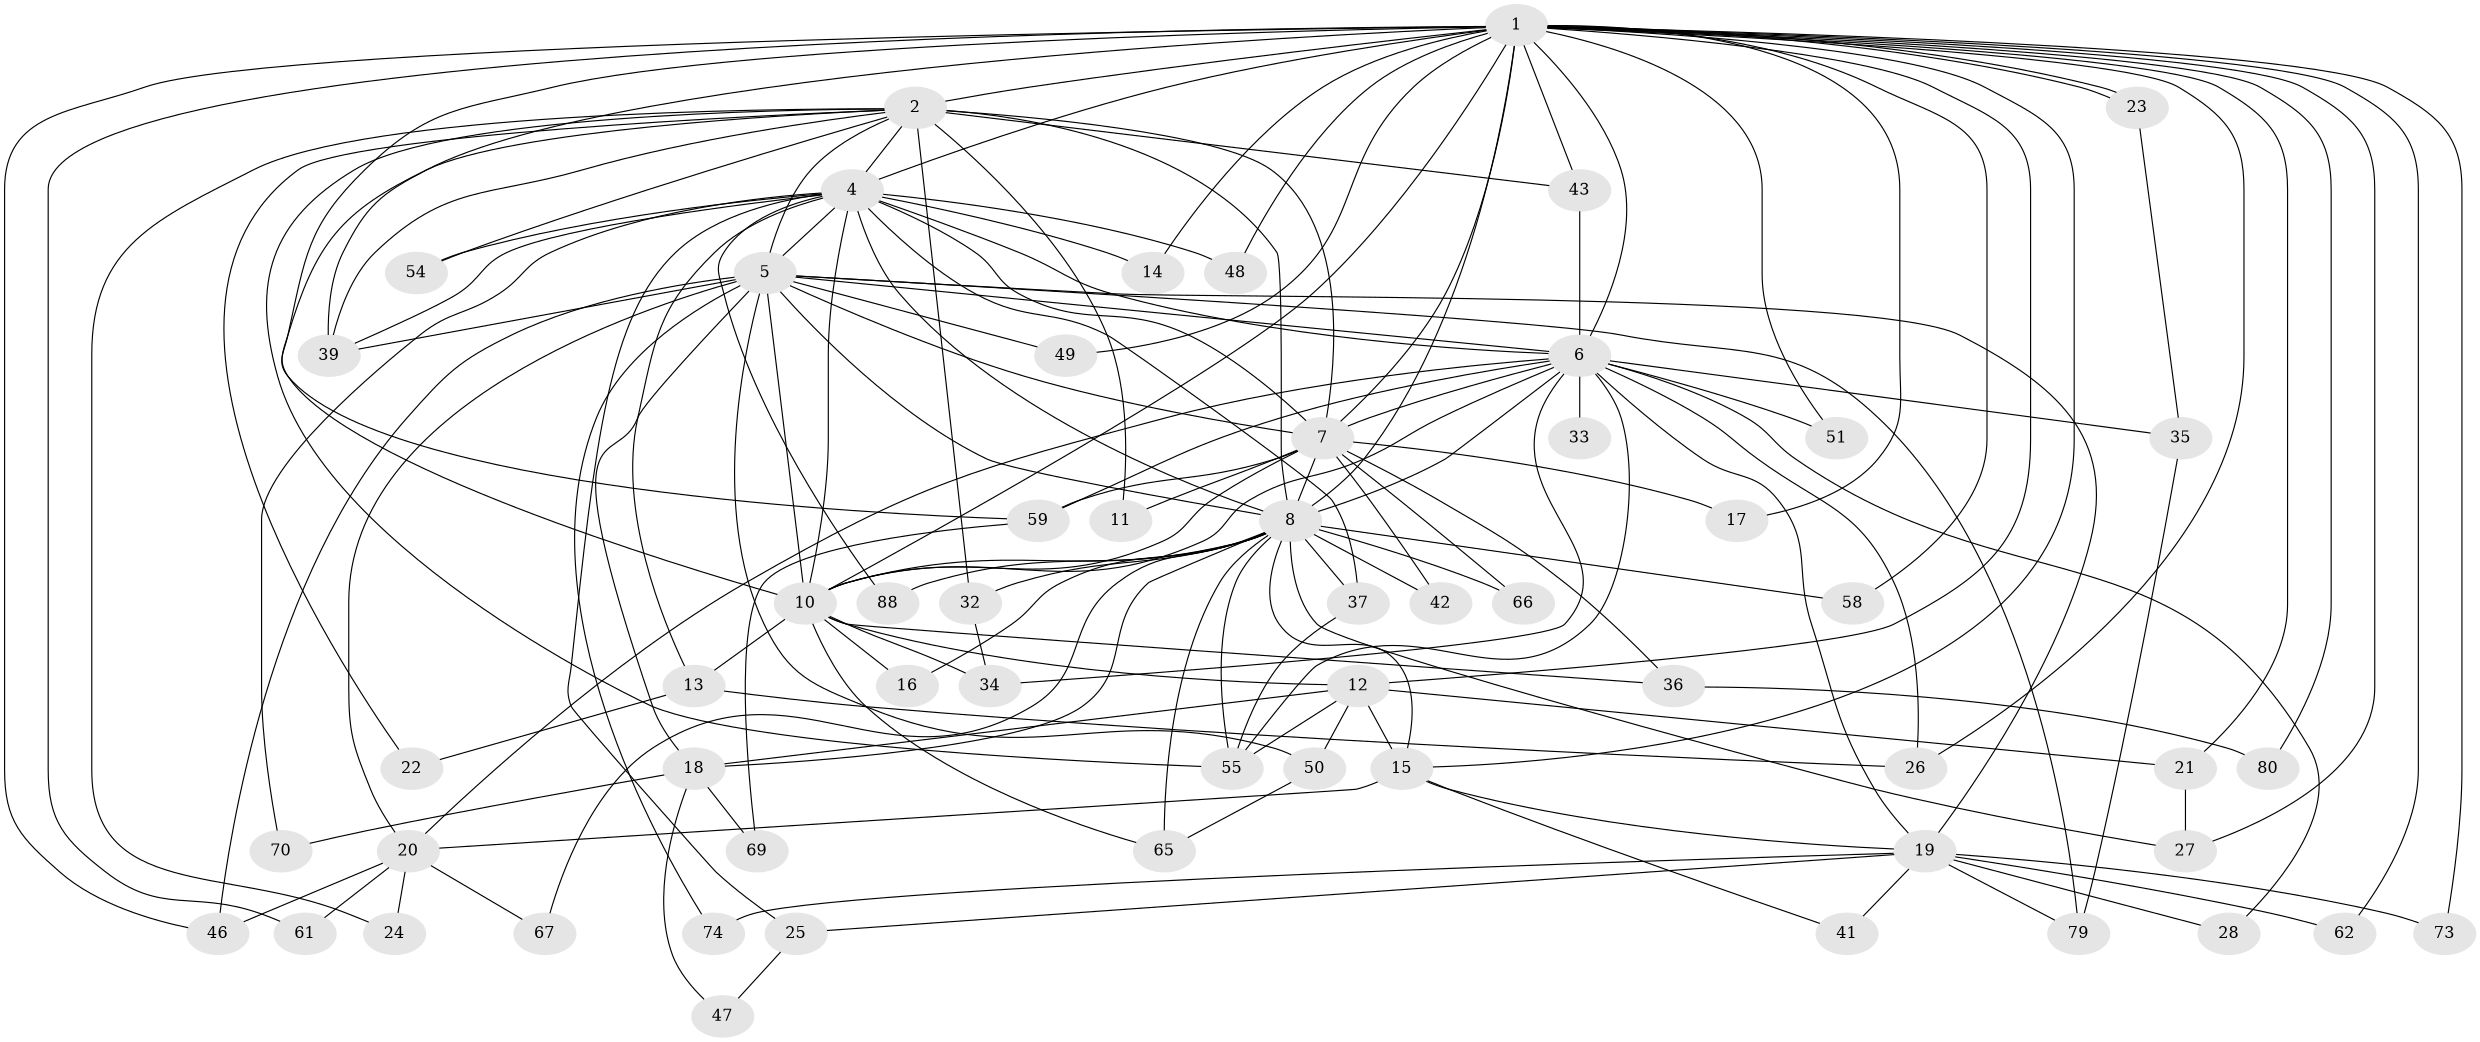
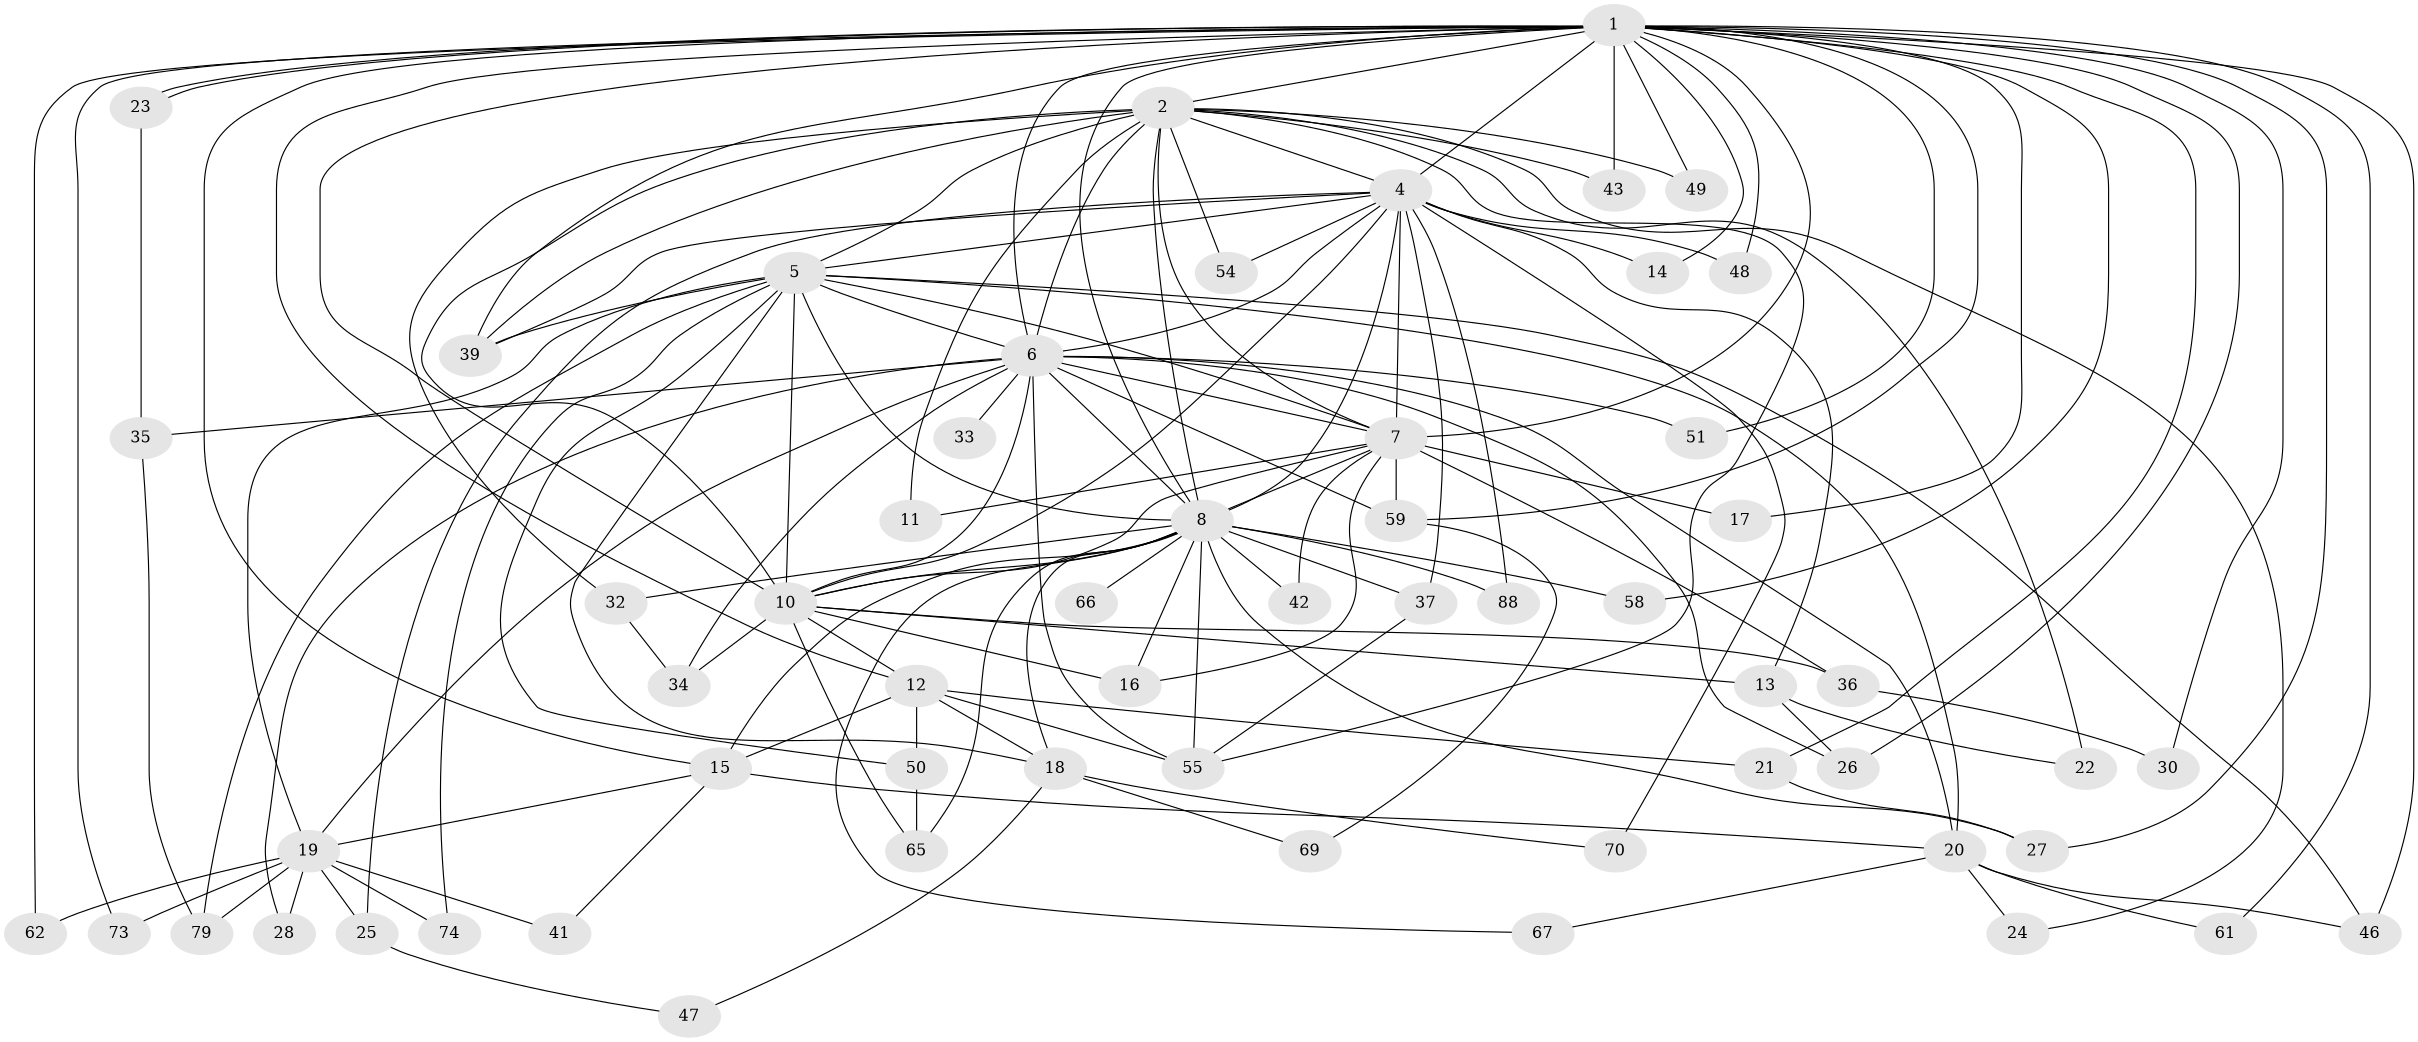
(1580, 273) -> (1074, 227)
(903, 311) -> (1436, 127)
(1424, 520) -> (1343, 621)
(2268, 769) -> (2168, 769)
